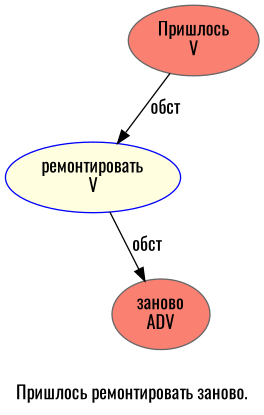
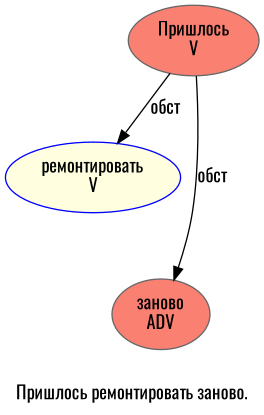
(124, 241) -> (197, 173)
